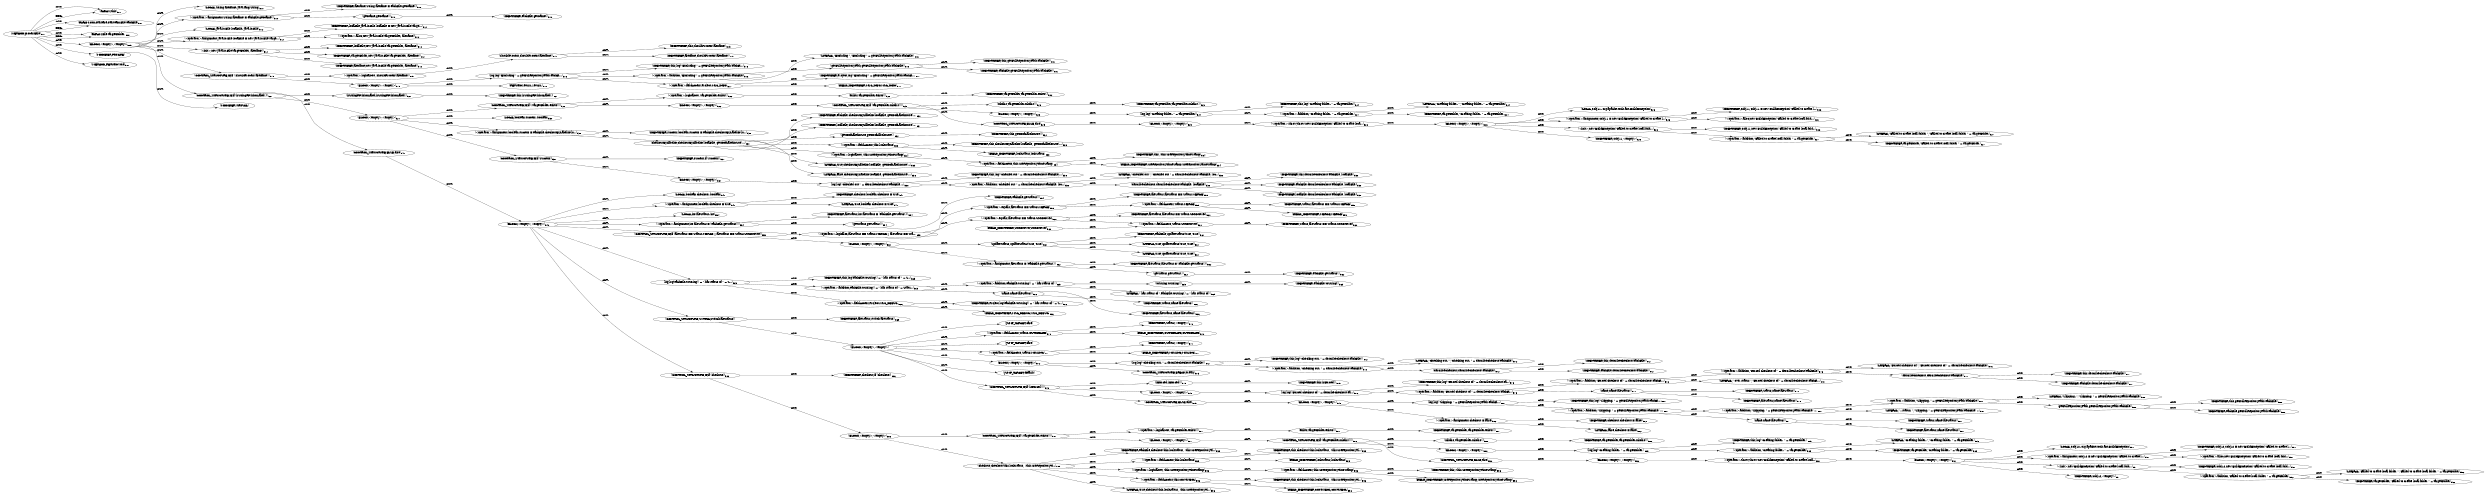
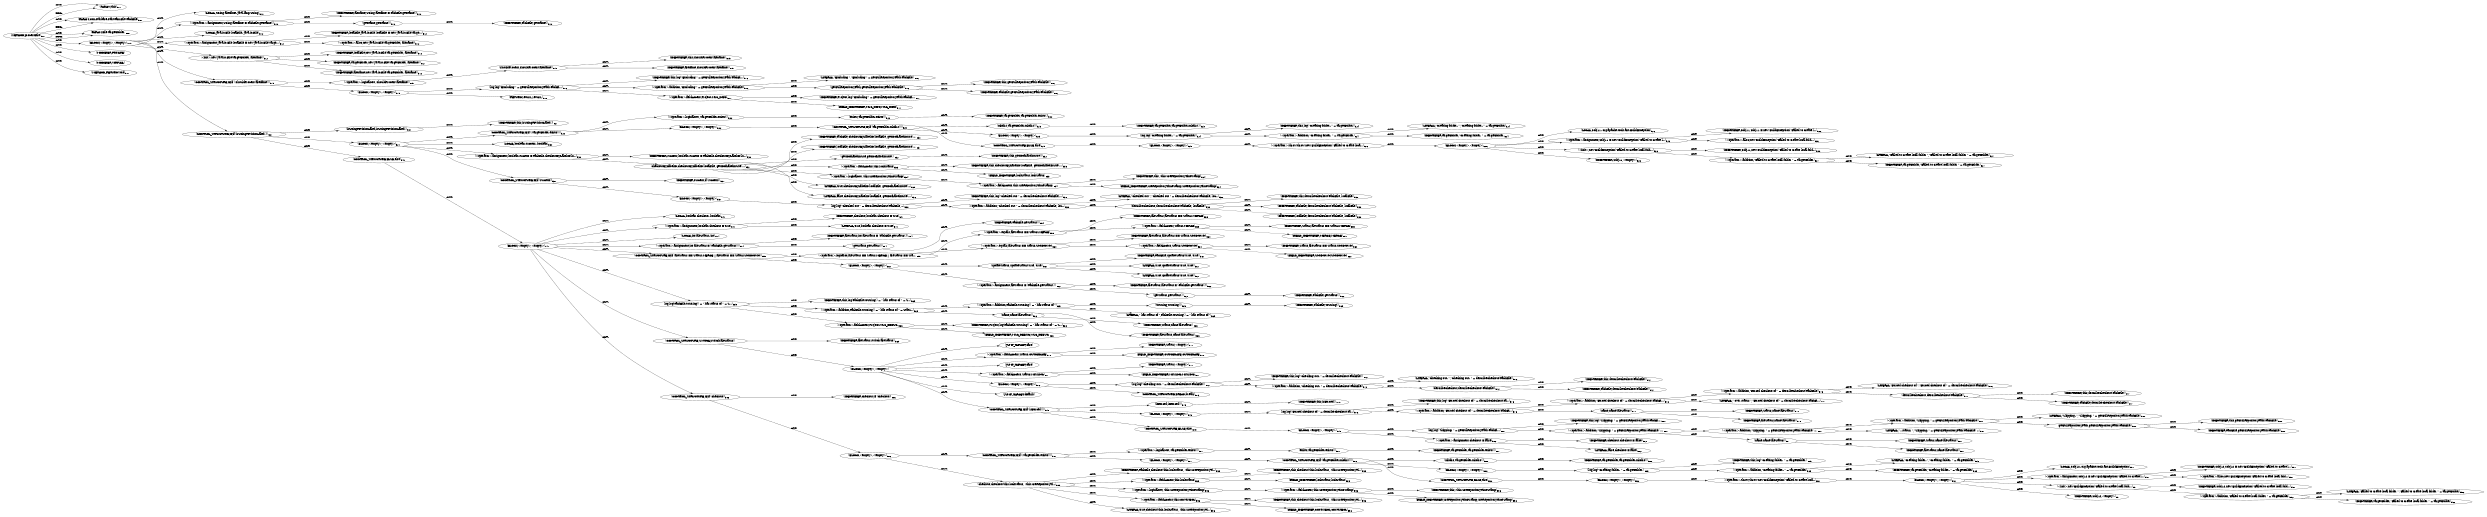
(158, 91) -> (58, 55)
(1099, 228) -> (1244, 251)
